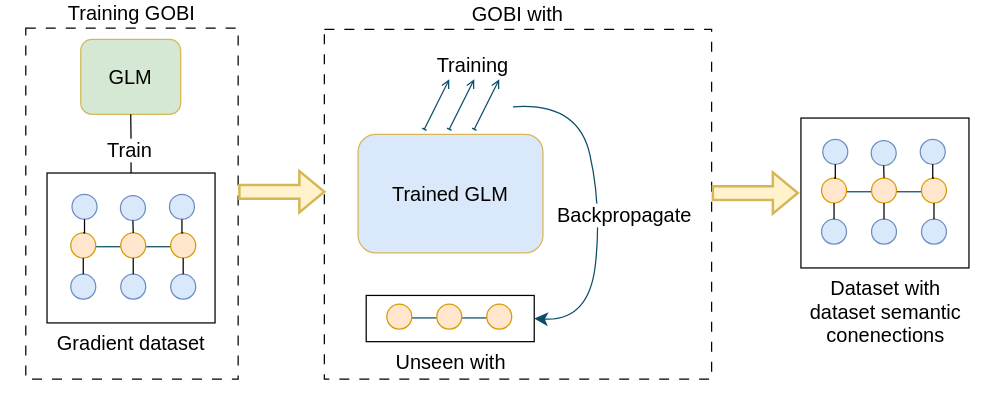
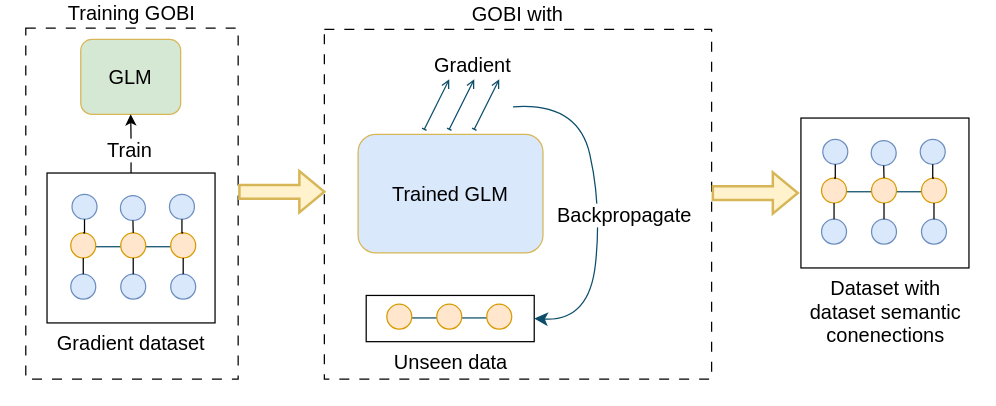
(473, 66) -> (473, 66)
(131, 120) -> (131, 124)
(451, 363) -> (451, 363)
